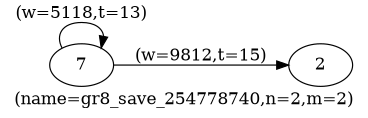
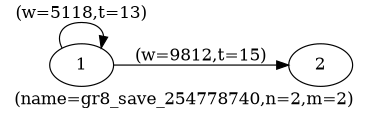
(82, 65) -> (82, 65)
